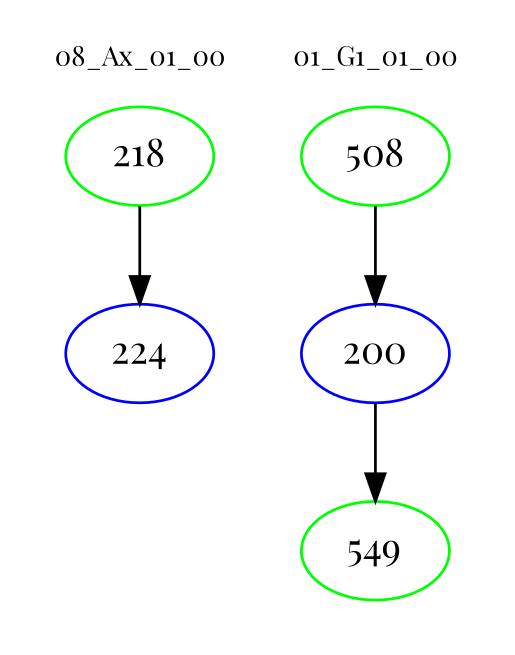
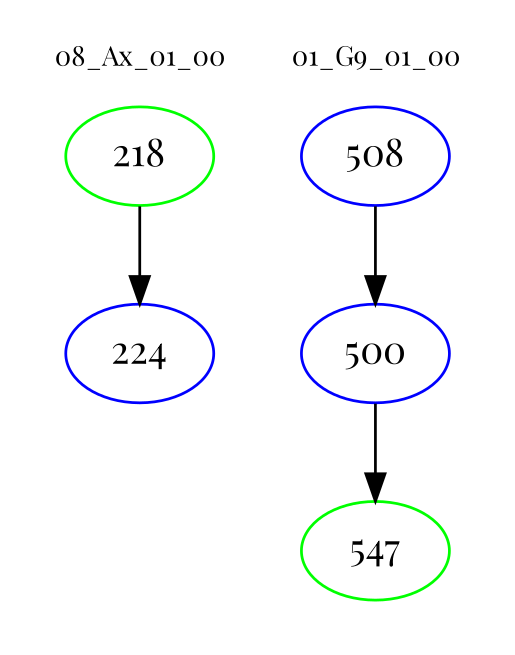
(377, 59) -> (377, 59)
(375, 156) -> (375, 156)
(375, 353) -> (375, 353)
(375, 551) -> (375, 551)
